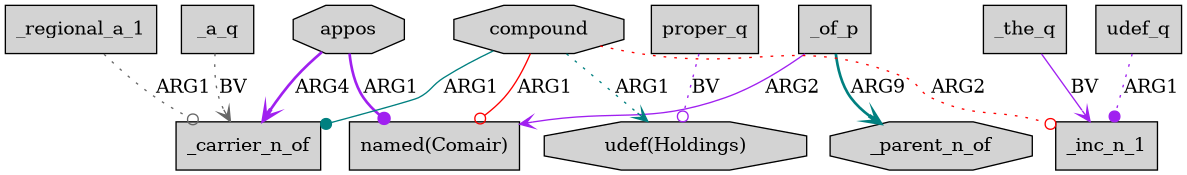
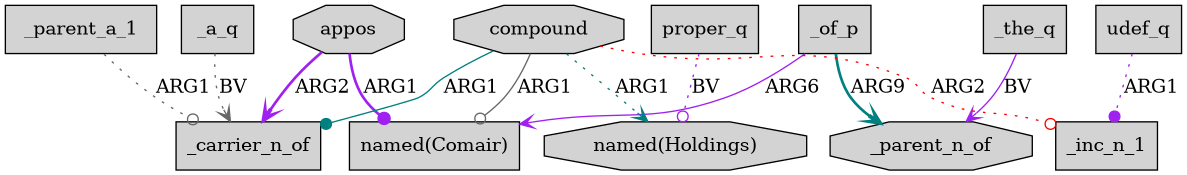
(81, 29) -> (81, 29)
(1062, 82) -> (1000, 86)
(323, 88) -> (323, 88)
(512, 88) -> (512, 88)
(793, 88) -> (793, 88)
(675, 146) -> (675, 146)
